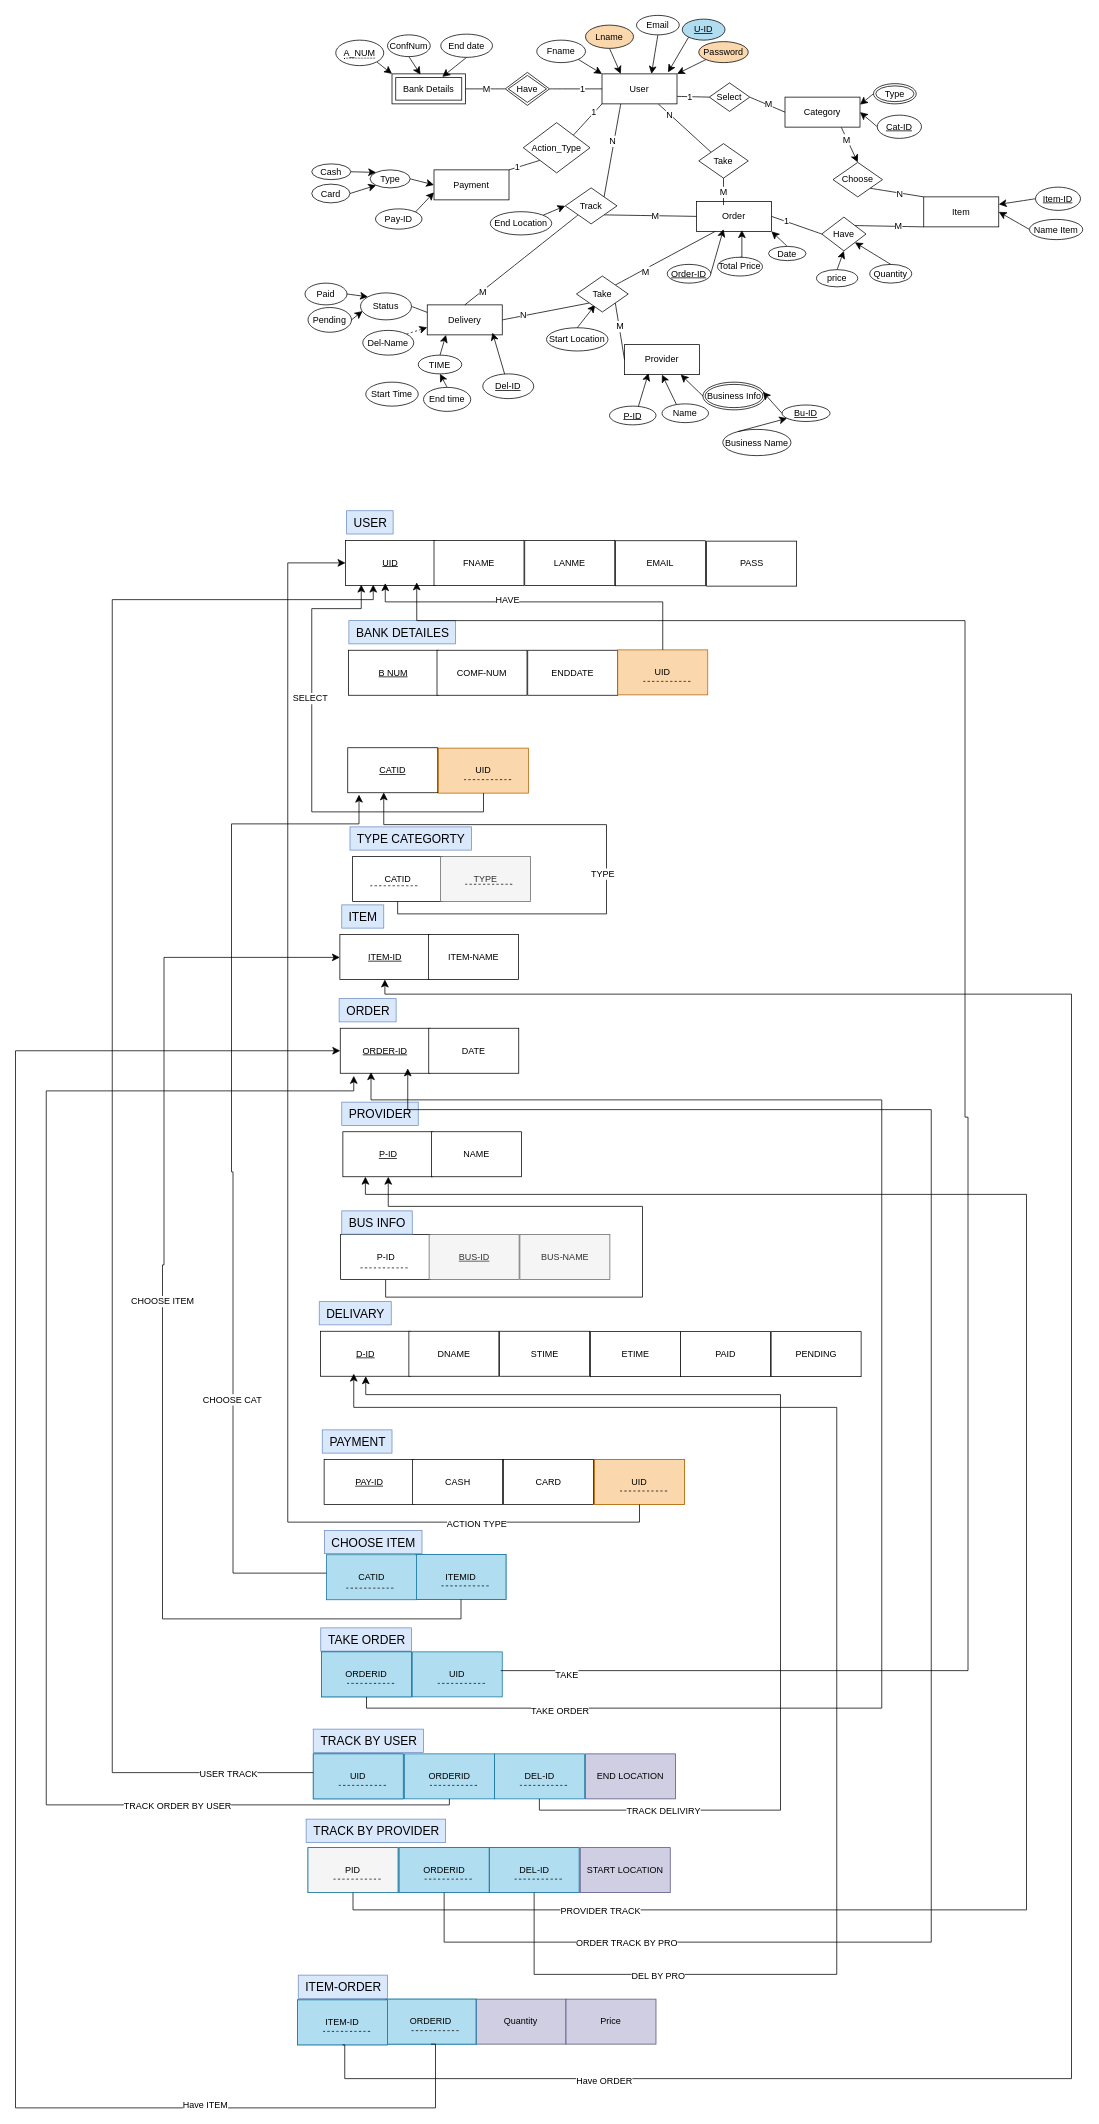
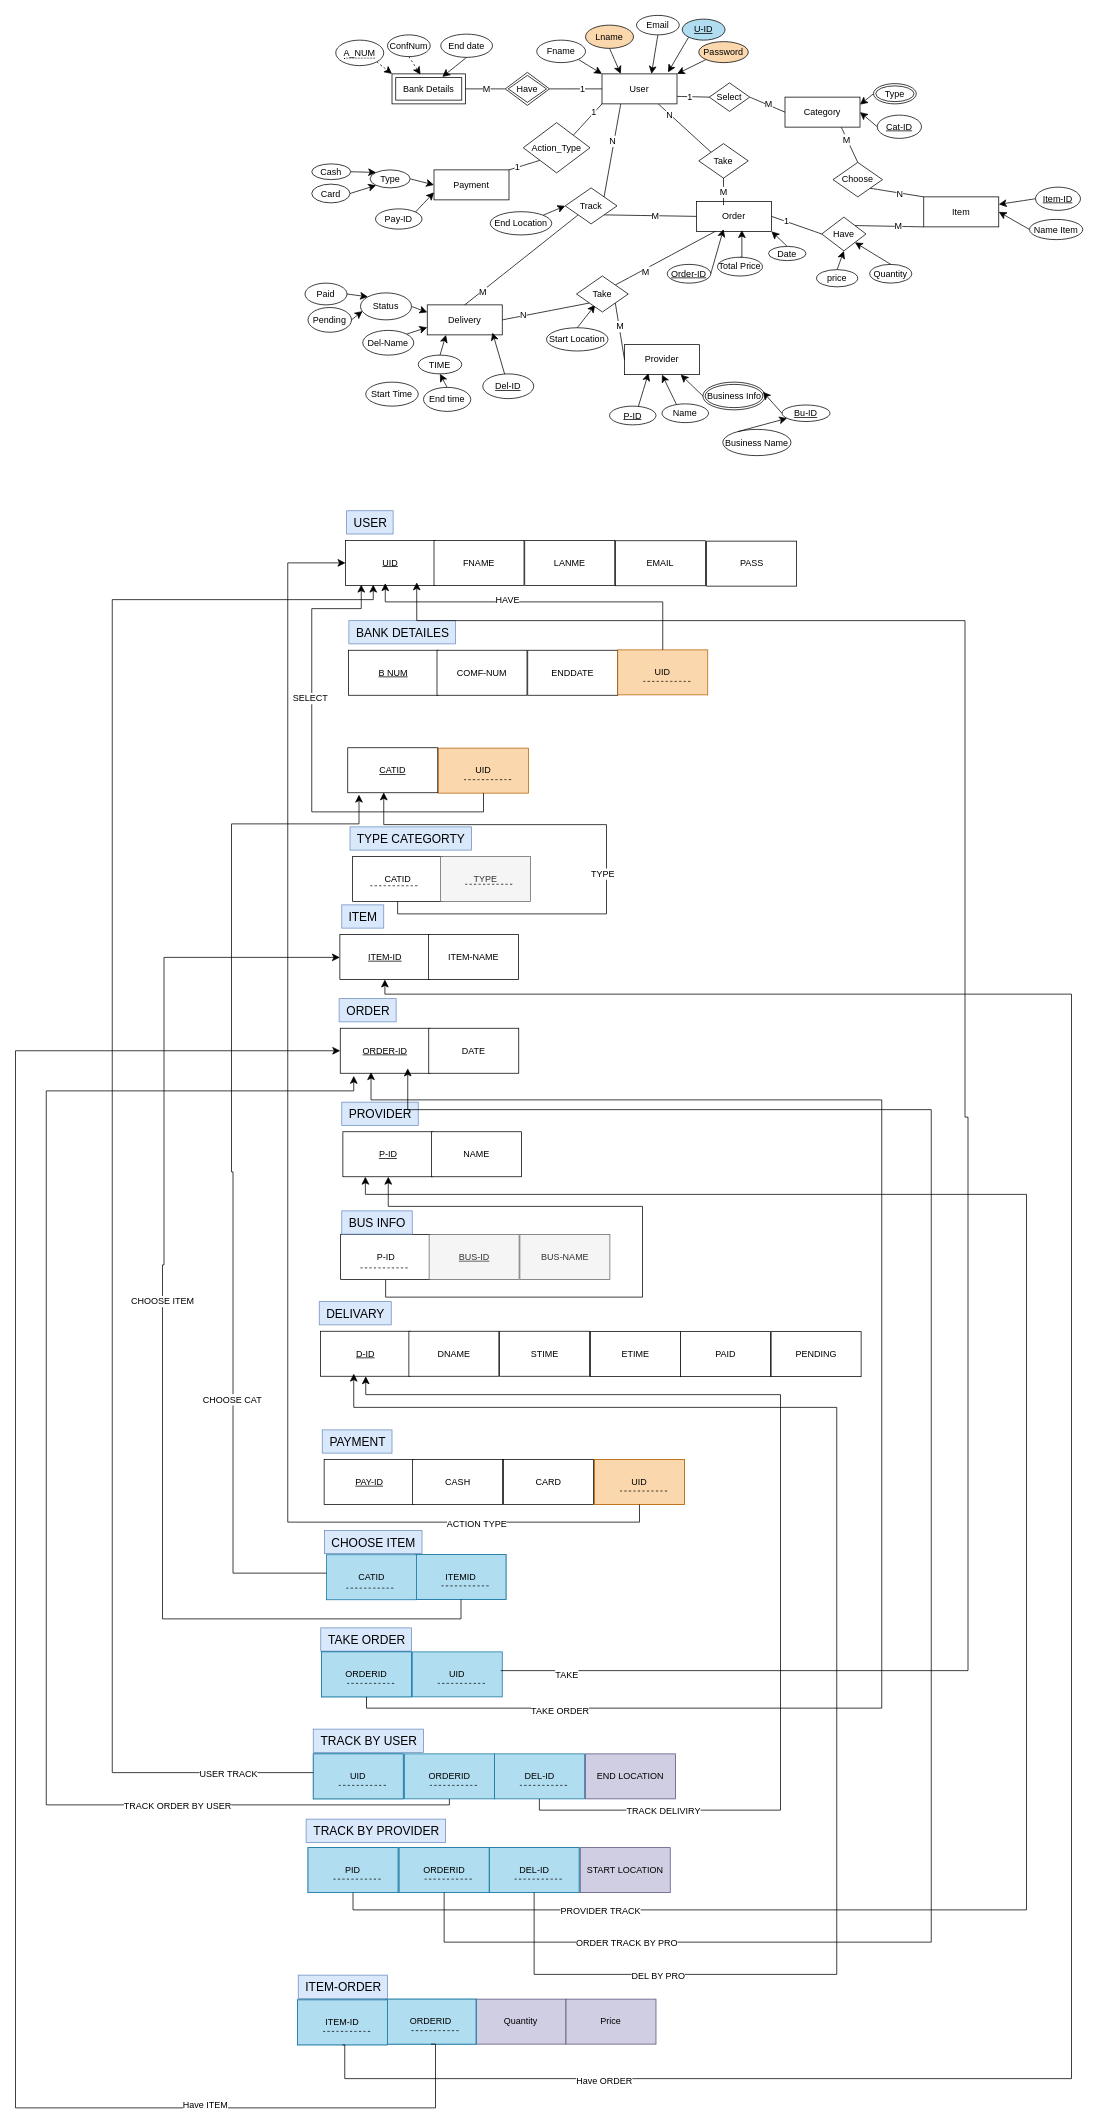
(412, 61) -> (412, 61)
(380, 65) -> (380, 65)
(854, 155) -> (855, 158)
(421, 310) -> (420, 310)
(412, 332) -> (412, 332)
(353, 1870) -> (353, 1870)
